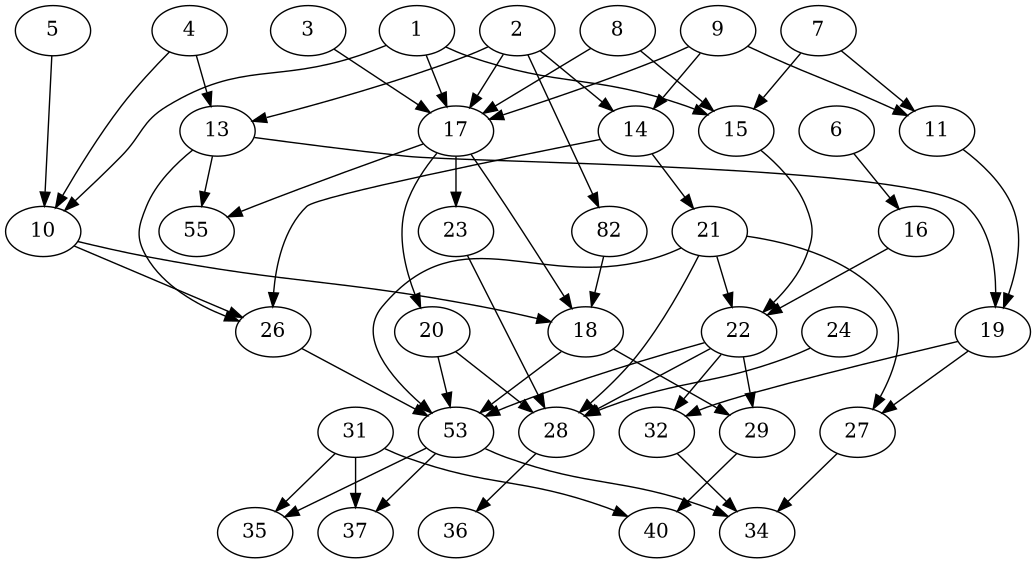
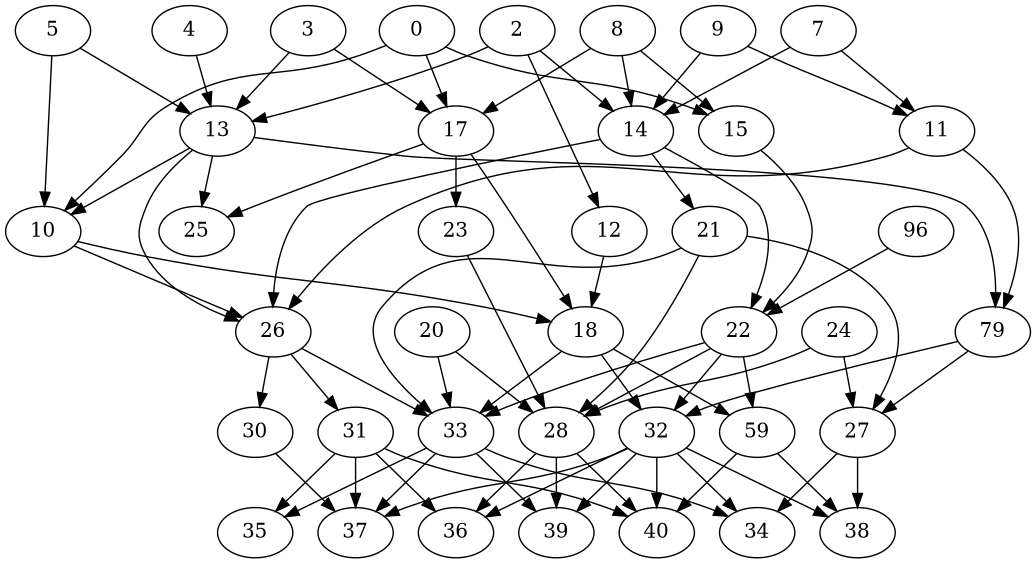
(417, 31) -> (417, 31)
none -> (625, 74)
(490, 75) -> none
(782, 75) -> (733, 78)
(615, 76) -> none
none -> (129, 77)
none -> (261, 83)
(111, 120) -> (136, 178)
(837, 131) -> none
none -> (519, 172)
(403, 220) -> none
(197, 231) -> (197, 231)
(609, 231) -> (609, 231)
(916, 231) -> (916, 231)
(722, 275) -> (752, 199)
(993, 332) -> (993, 332)
none -> (310, 377)
none -> (848, 378)
none -> (623, 385)
none -> (255, 432)
(456, 432) -> (456, 432)
(757, 432) -> (757, 432)
none -> (399, 476)
none -> (657, 476)
none -> (601, 477)
none -> (531, 478)
none -> (563, 479)
none -> (556, 533)
none -> (858, 533)
